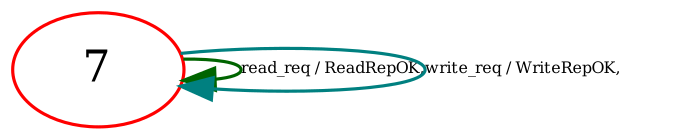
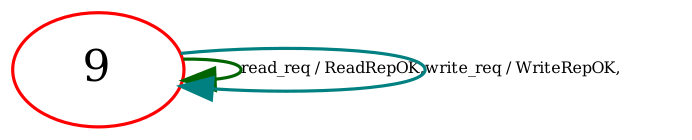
(98, 70) -> (98, 70)
